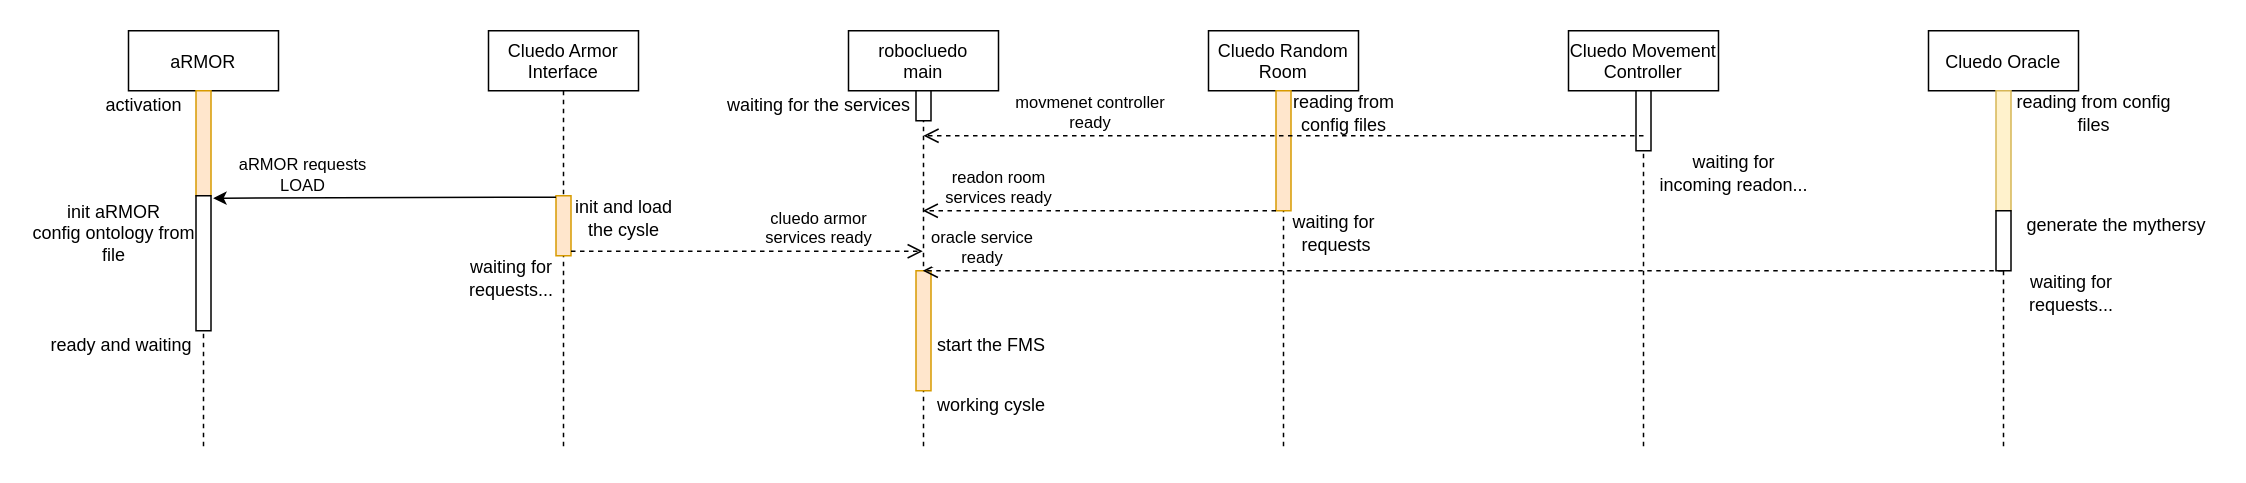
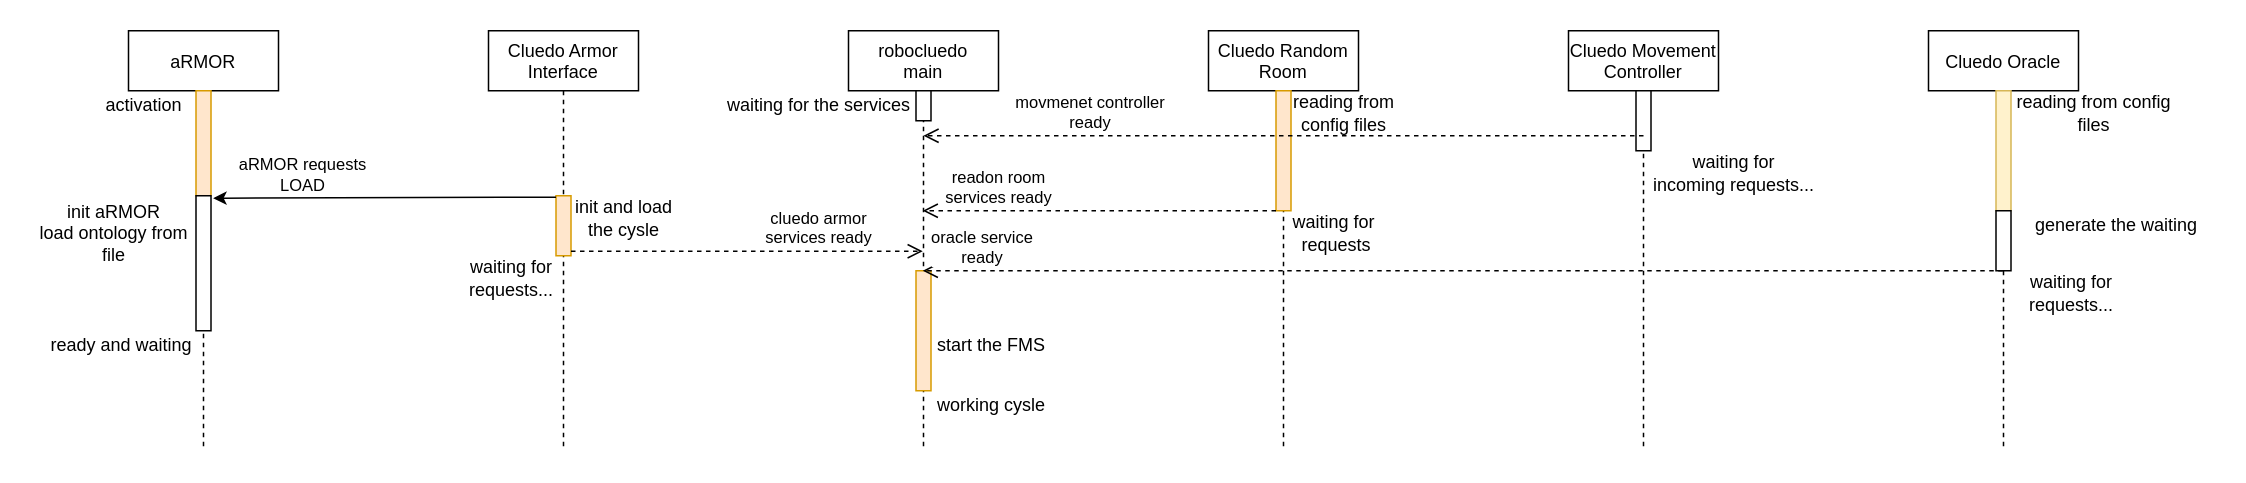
(1734, 173) -> (1734, 173)
(2117, 226) -> (2117, 226)
(114, 233) -> (114, 233)
